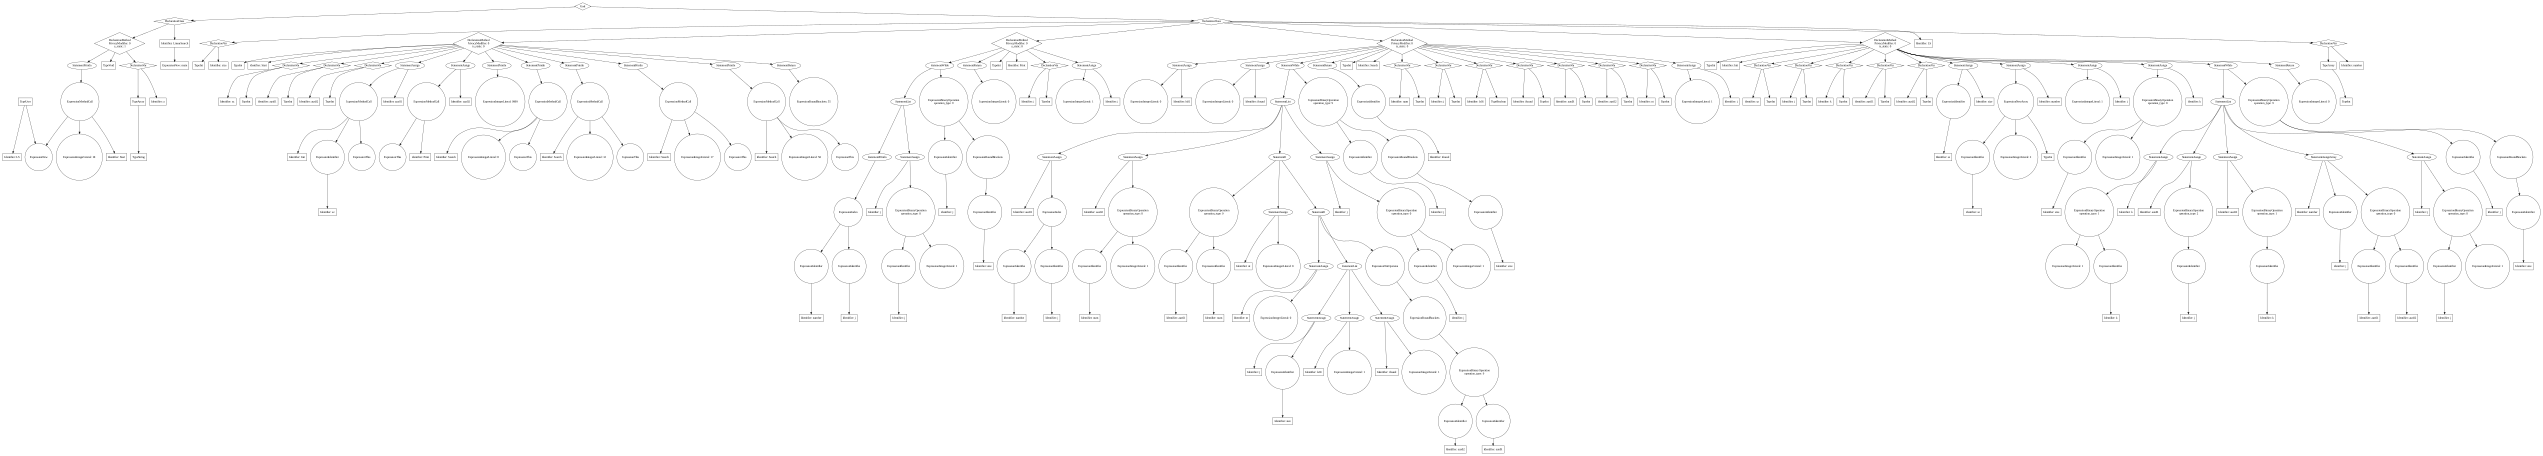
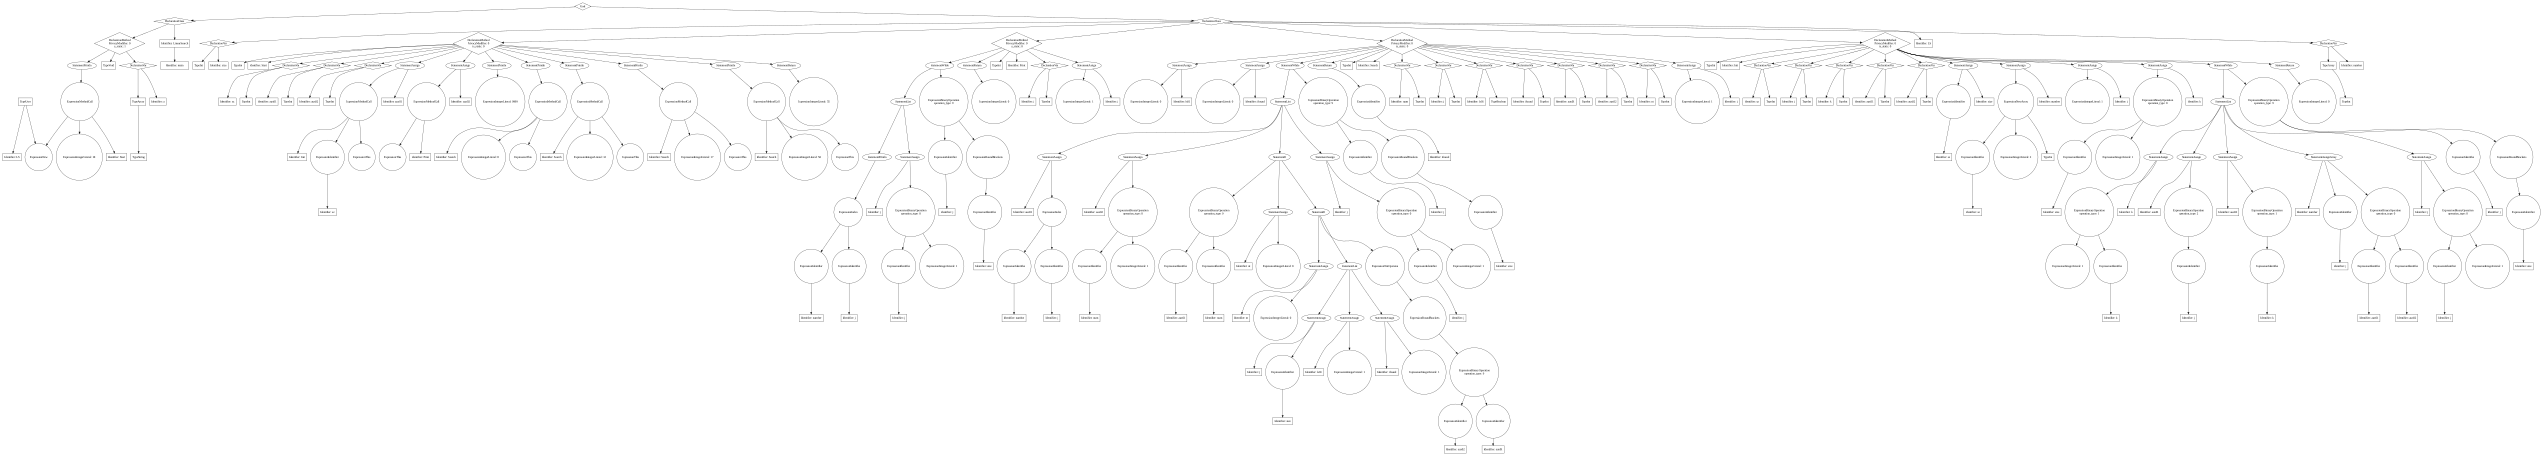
(175, 66) -> (175, 66)
(814, 102) -> (814, 102)
